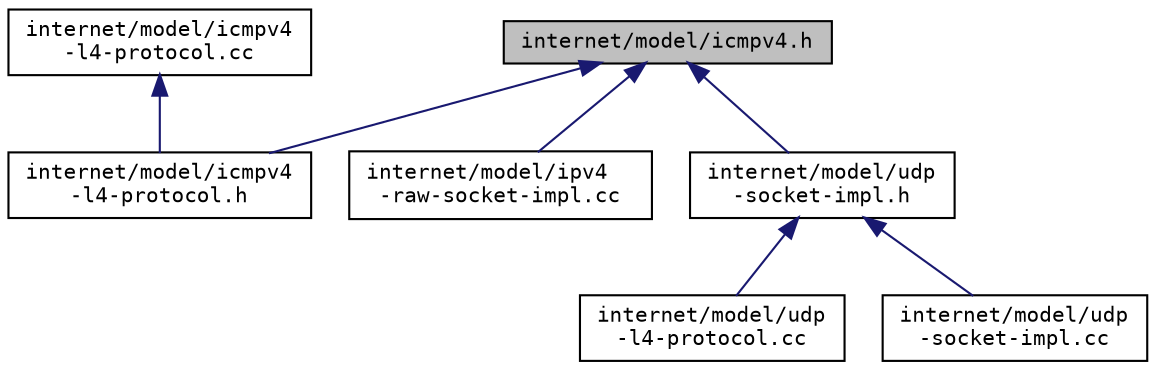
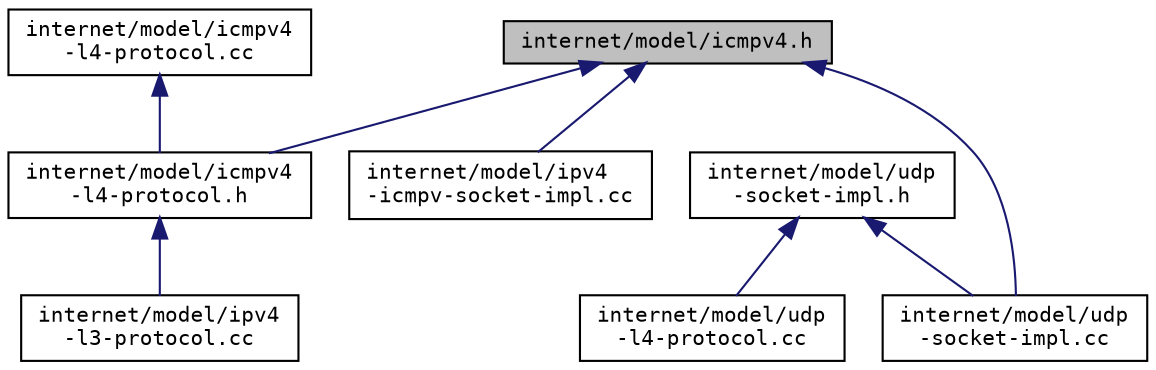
(747, 115) -> (966, 145)
(501, 185) -> (501, 185)
none -> (160, 328)
